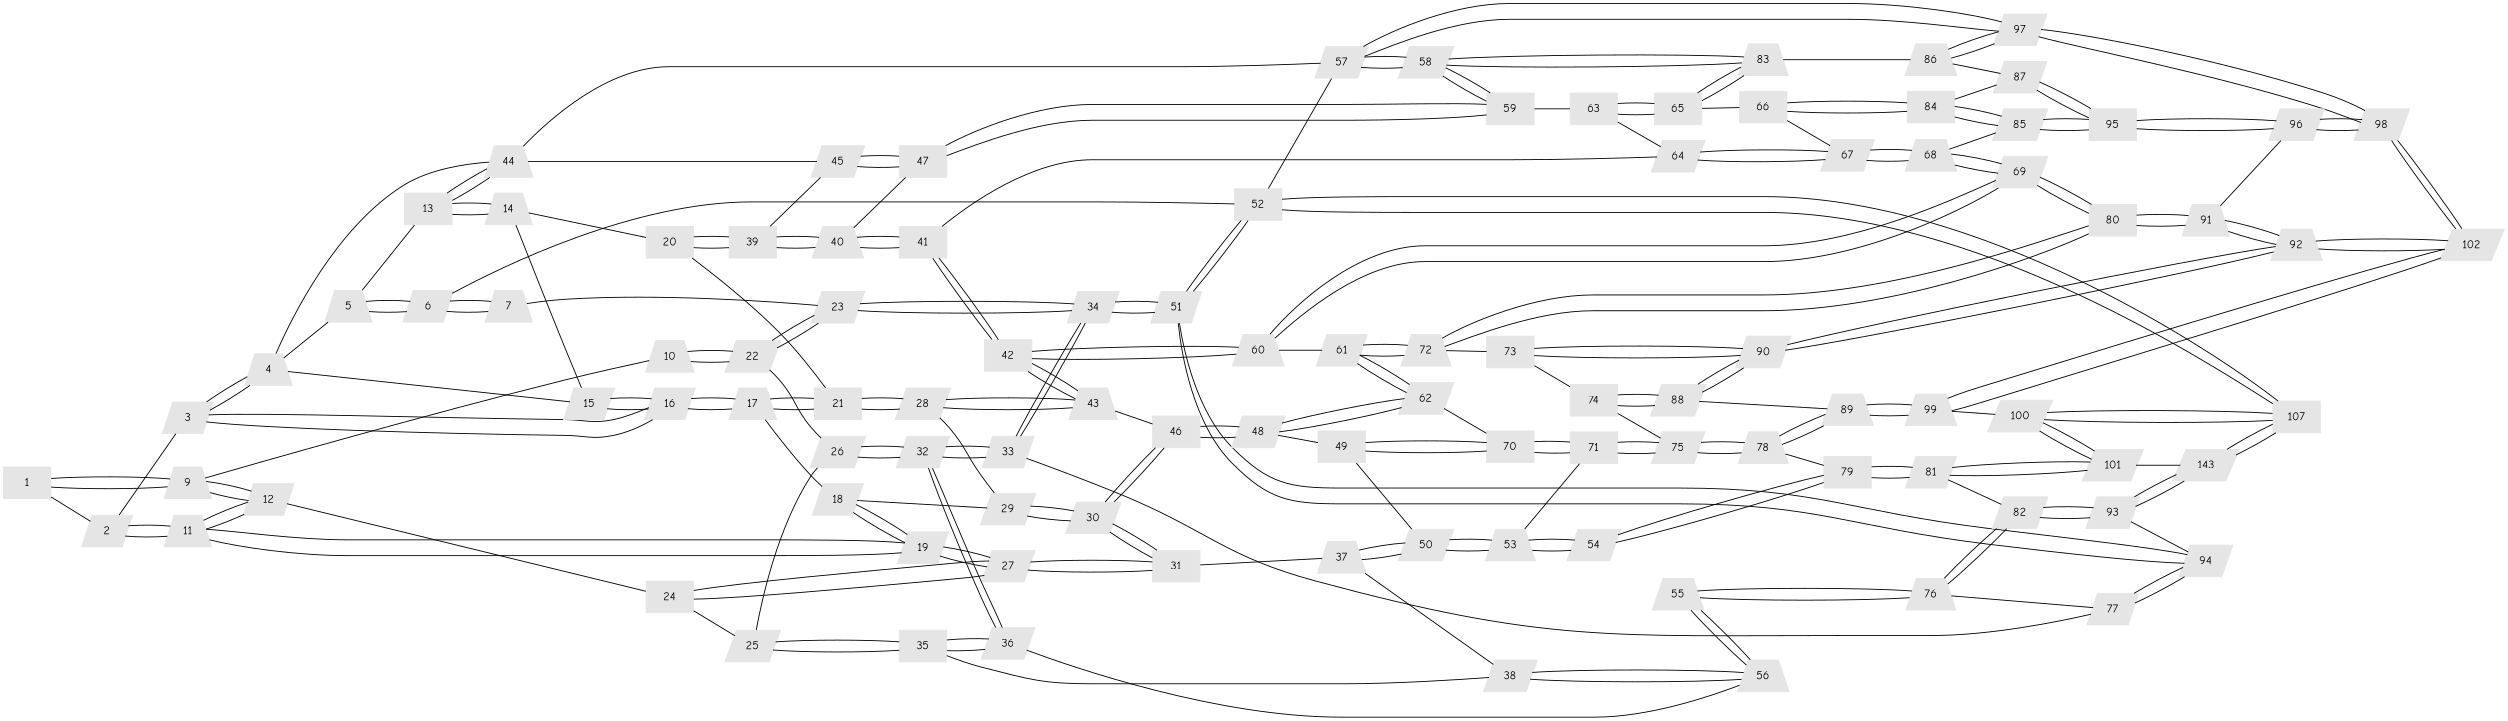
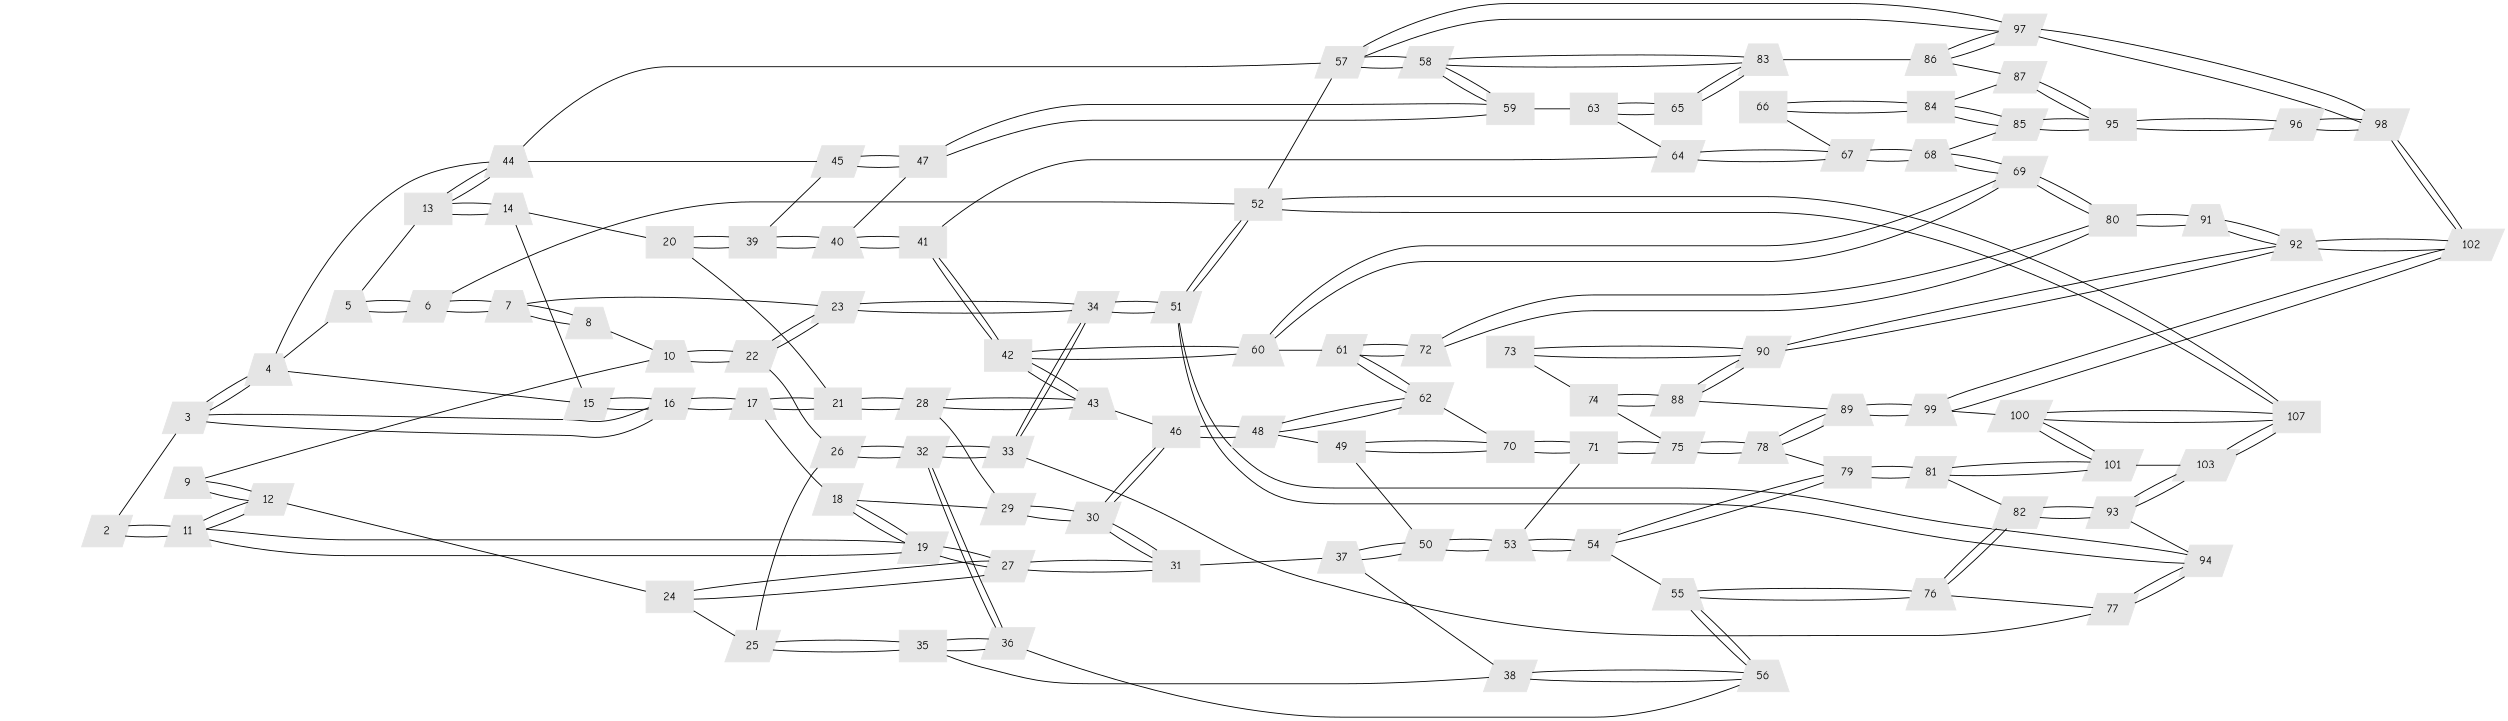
(1721, 108) -> none
(2251, 173) -> none
none -> (589, 323)
(1466, 351) -> none
(2206, 465) -> (2206, 465)
(27, 483) -> none
none -> (1636, 570)
